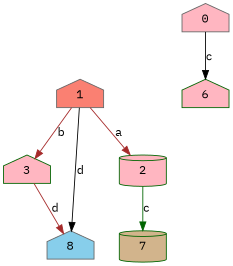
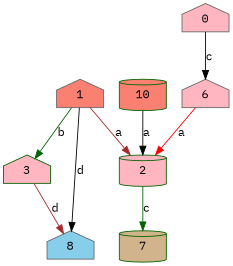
none -> (143, 95)
(206, 95) -> (206, 95)
none -> (178, 128)
(56, 129) -> (56, 129)
